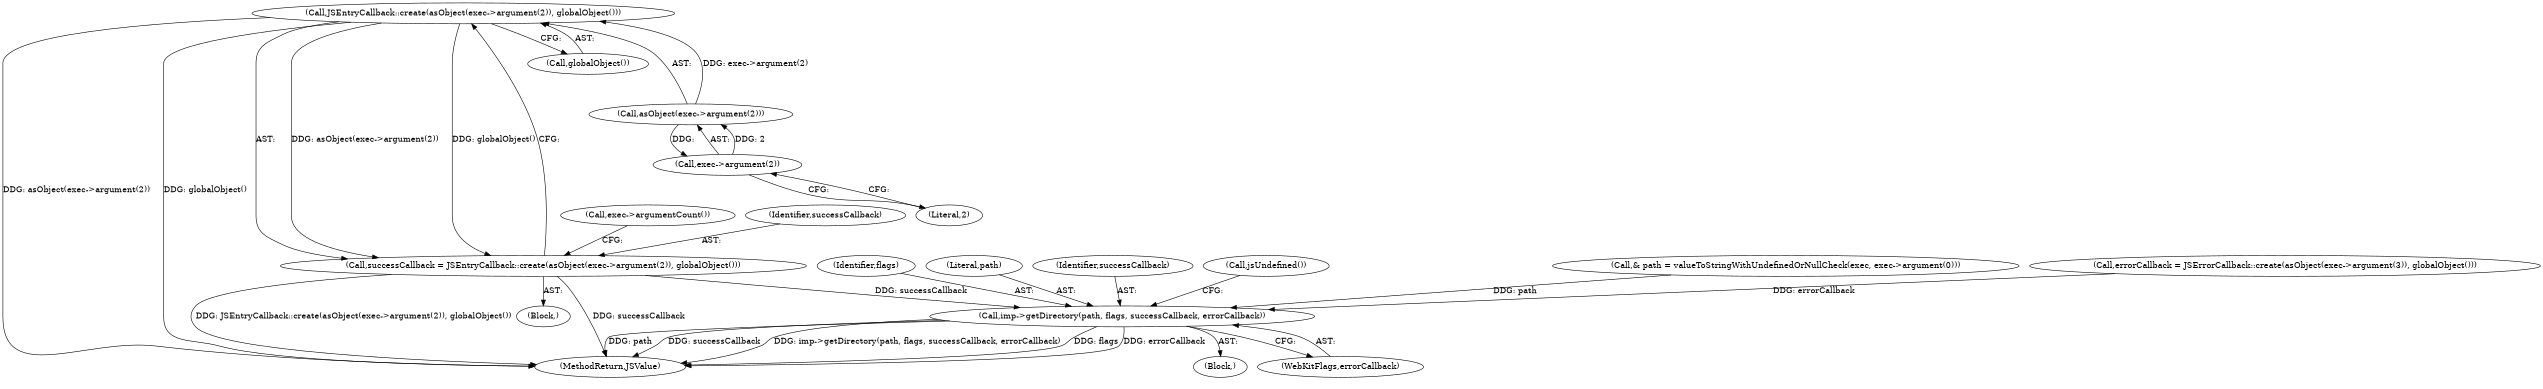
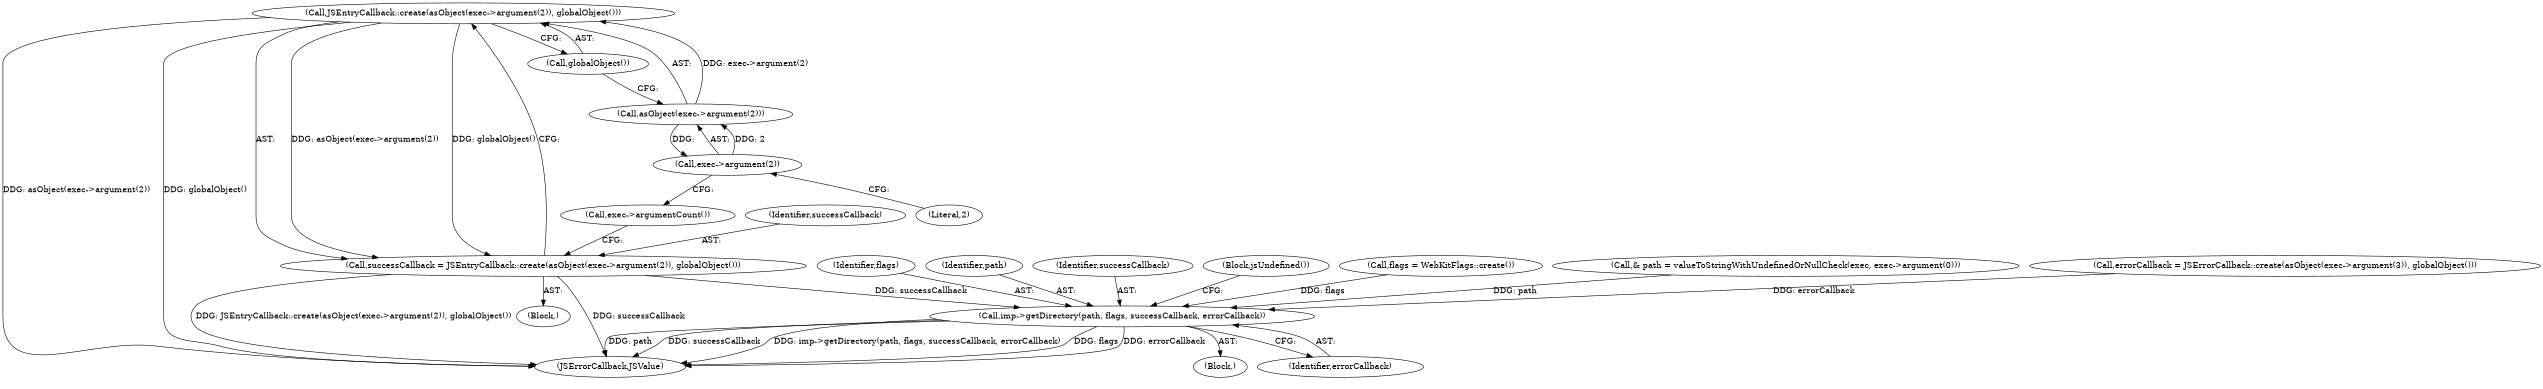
none -> (629, 89)
(833, 199) -> (690, 189)
(974, 266) -> (974, 266)
(1266, 266) -> (1266, 266)
none -> (1441, 266)
(610, 367) -> (610, 367)
(1341, 367) -> (1341, 367)
